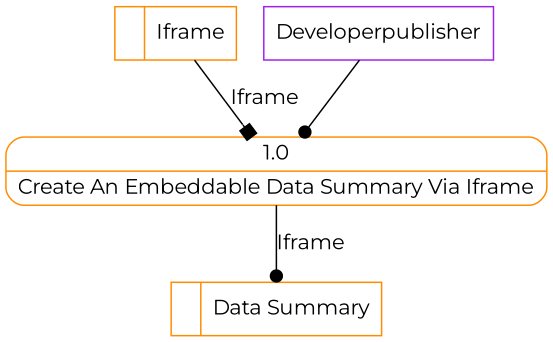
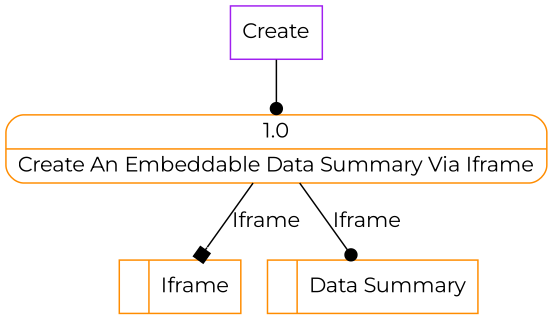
(379, 33) -> (276, 33)
(219, 92) -> (230, 215)
